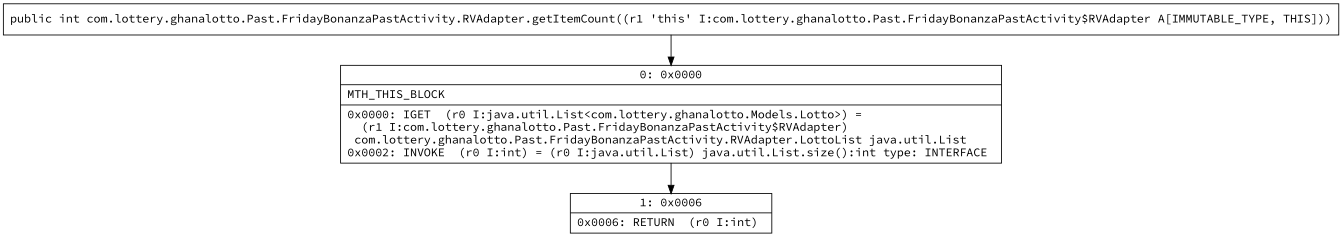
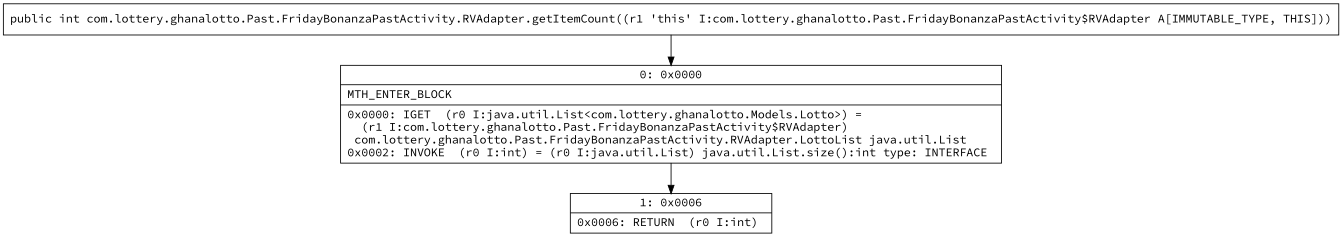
(396, 94) -> (400, 94)
